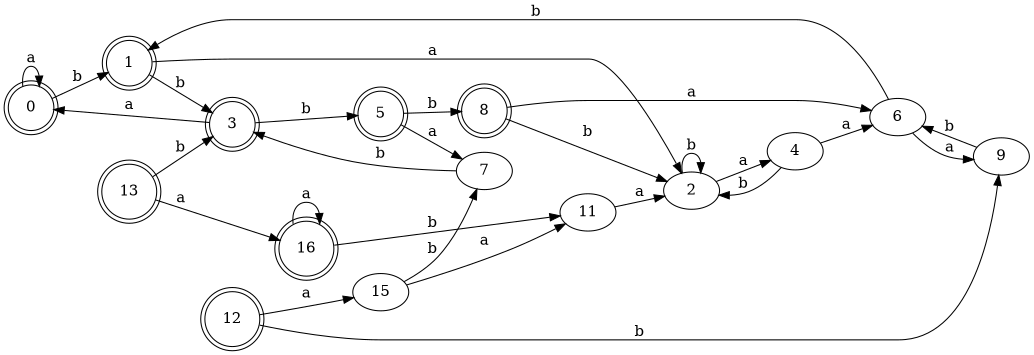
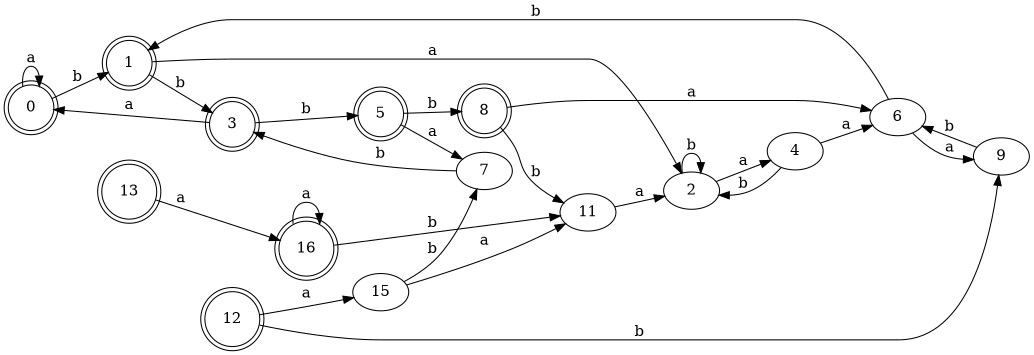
(582, 148) -> (522, 167)
(178, 160) -> none
